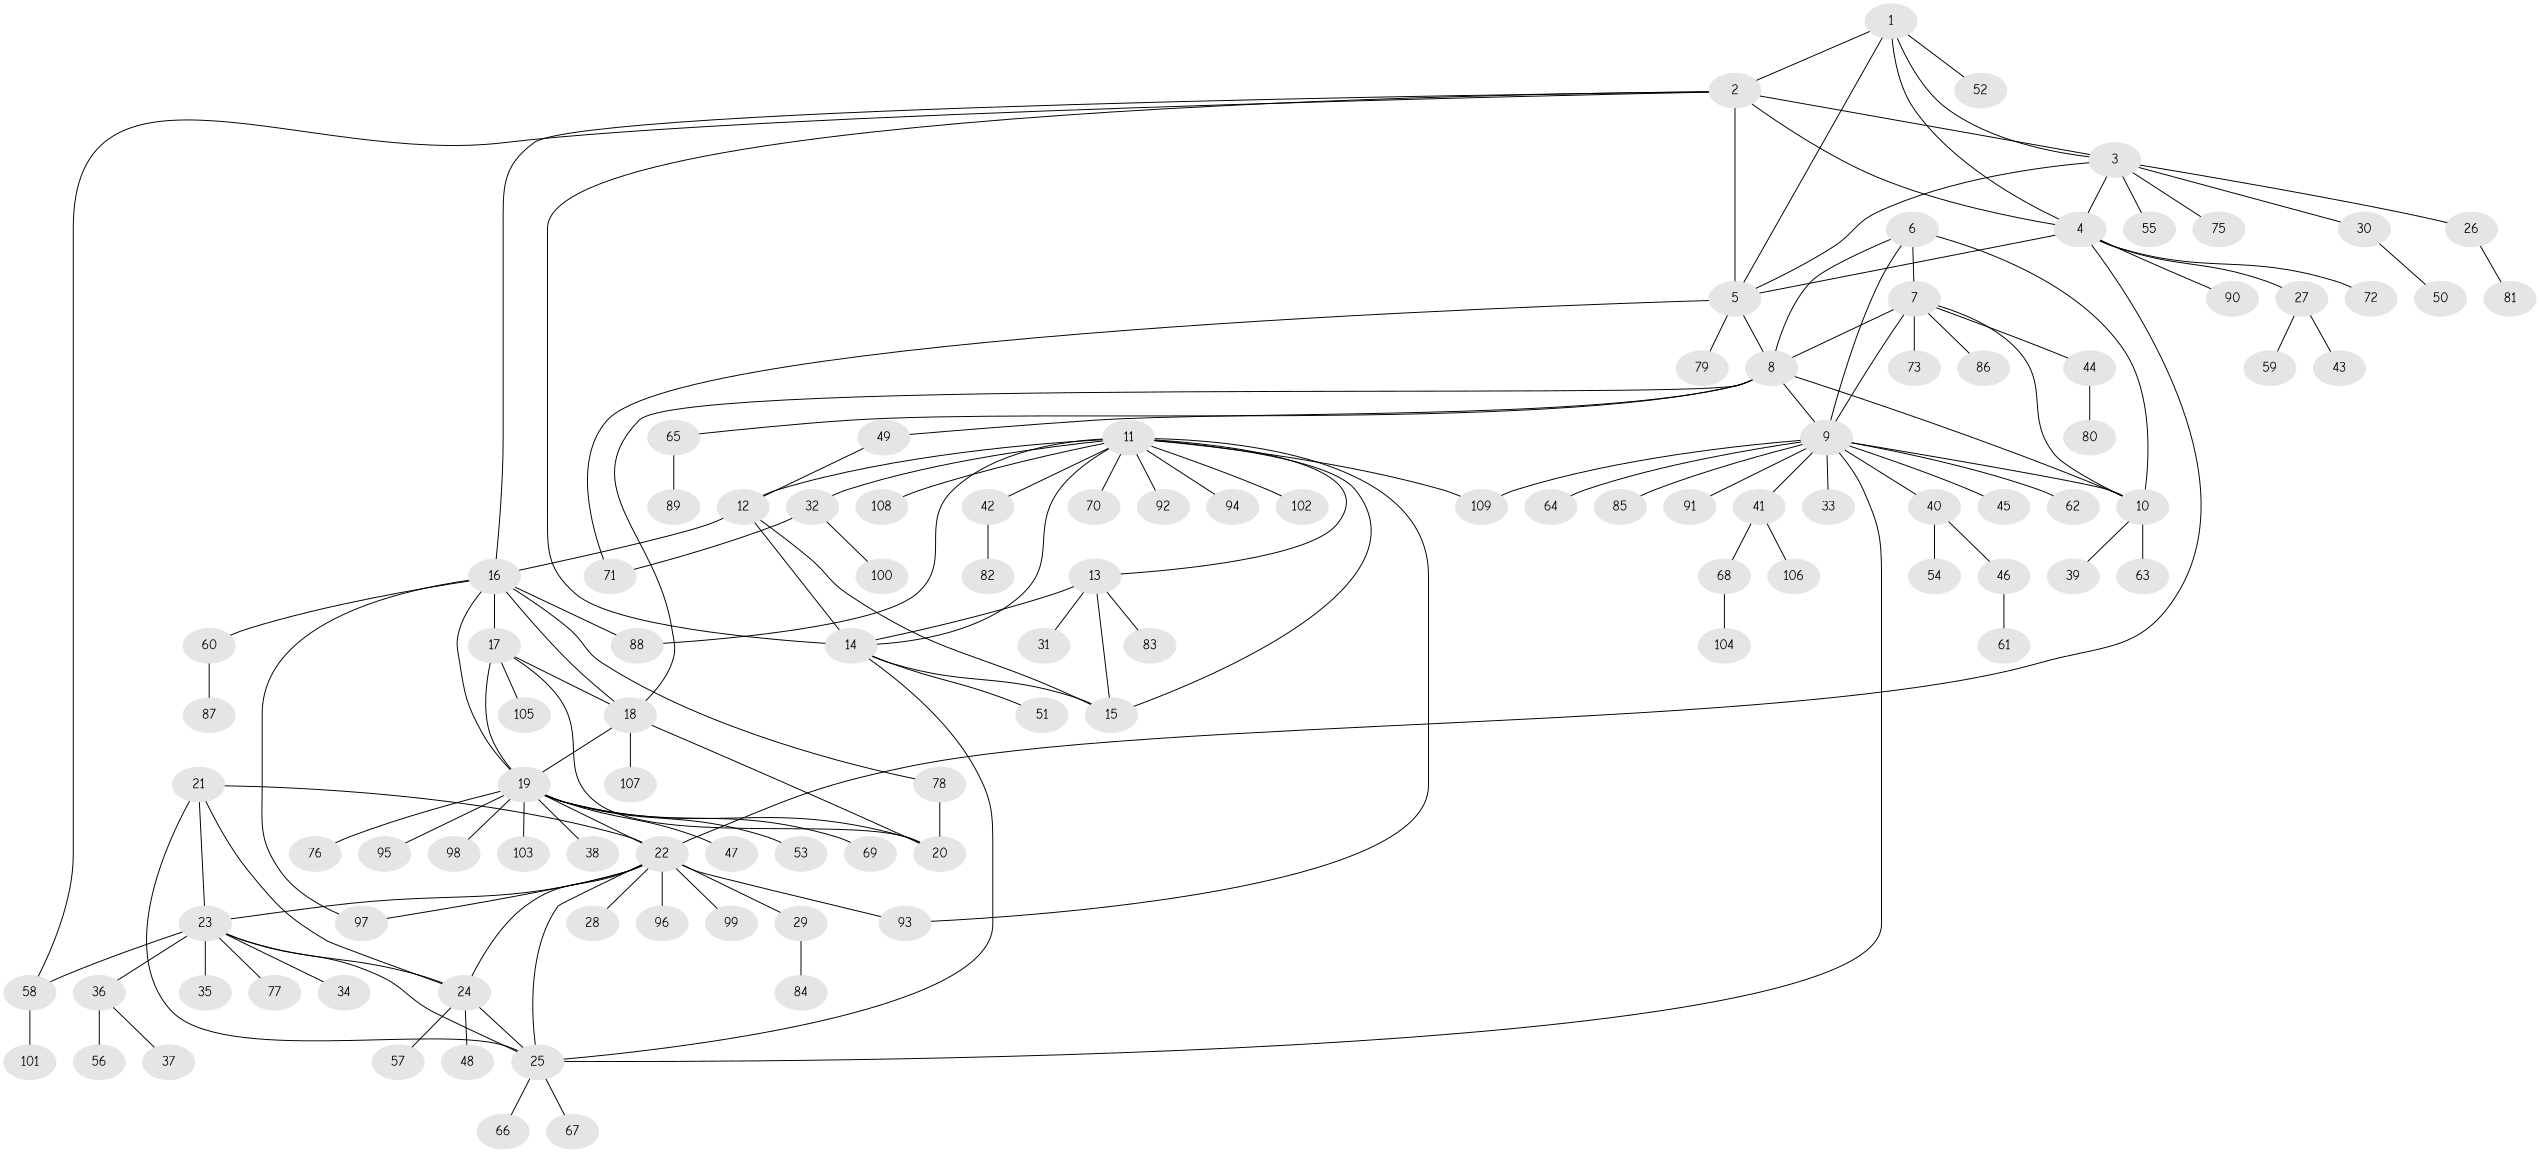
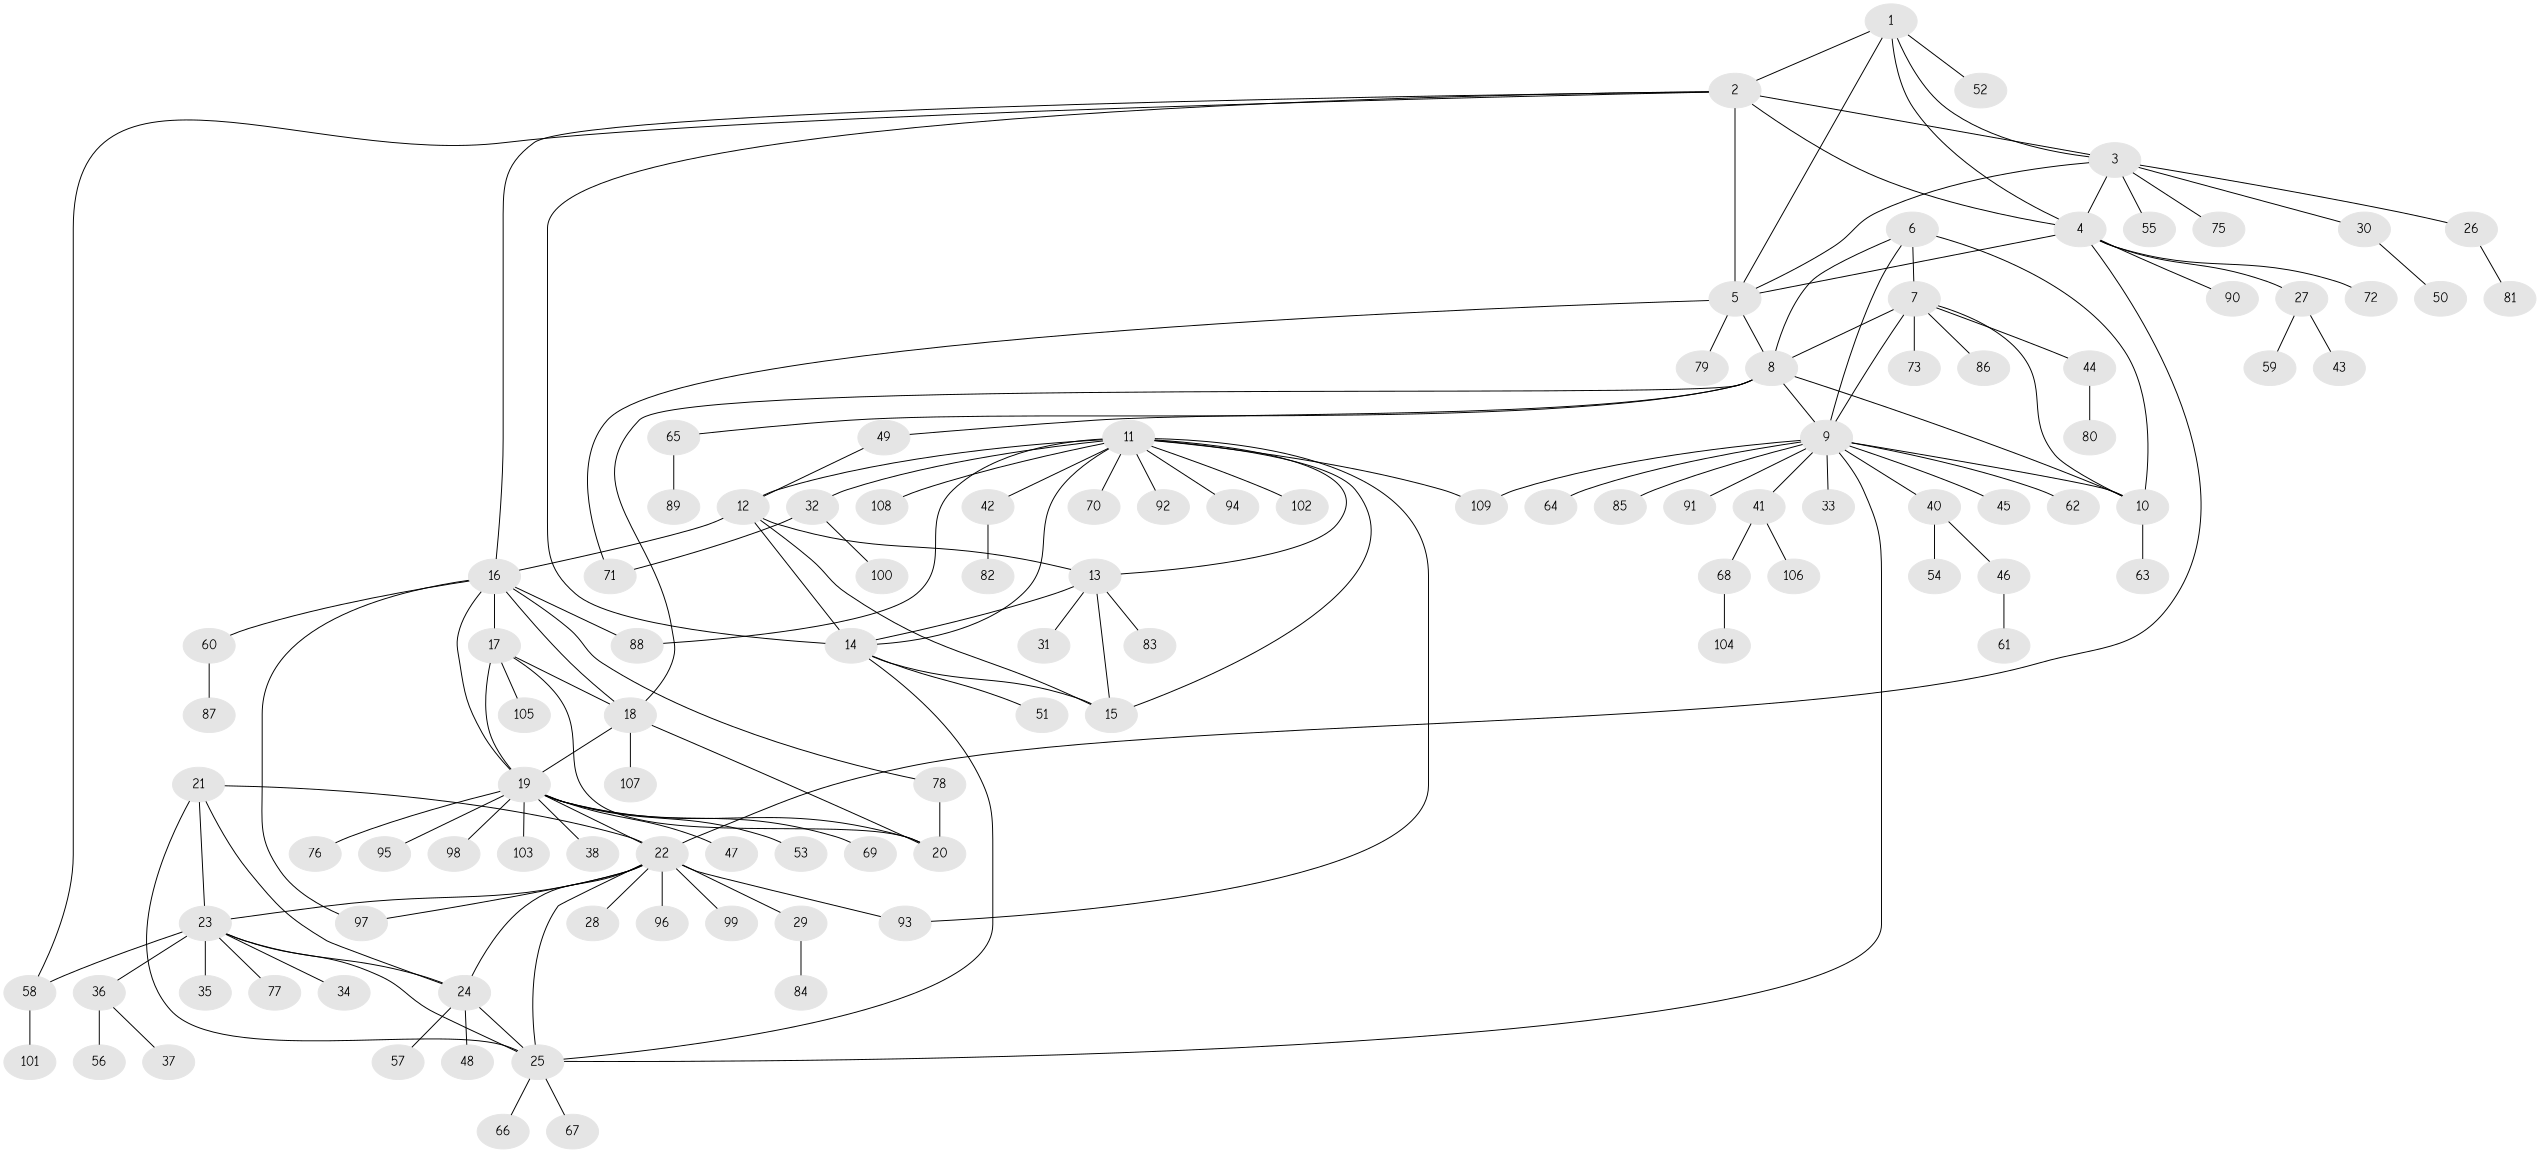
none -> (916, 547)
(2073, 576) -> none
